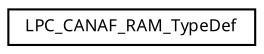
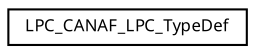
(132, 27) -> (128, 27)
